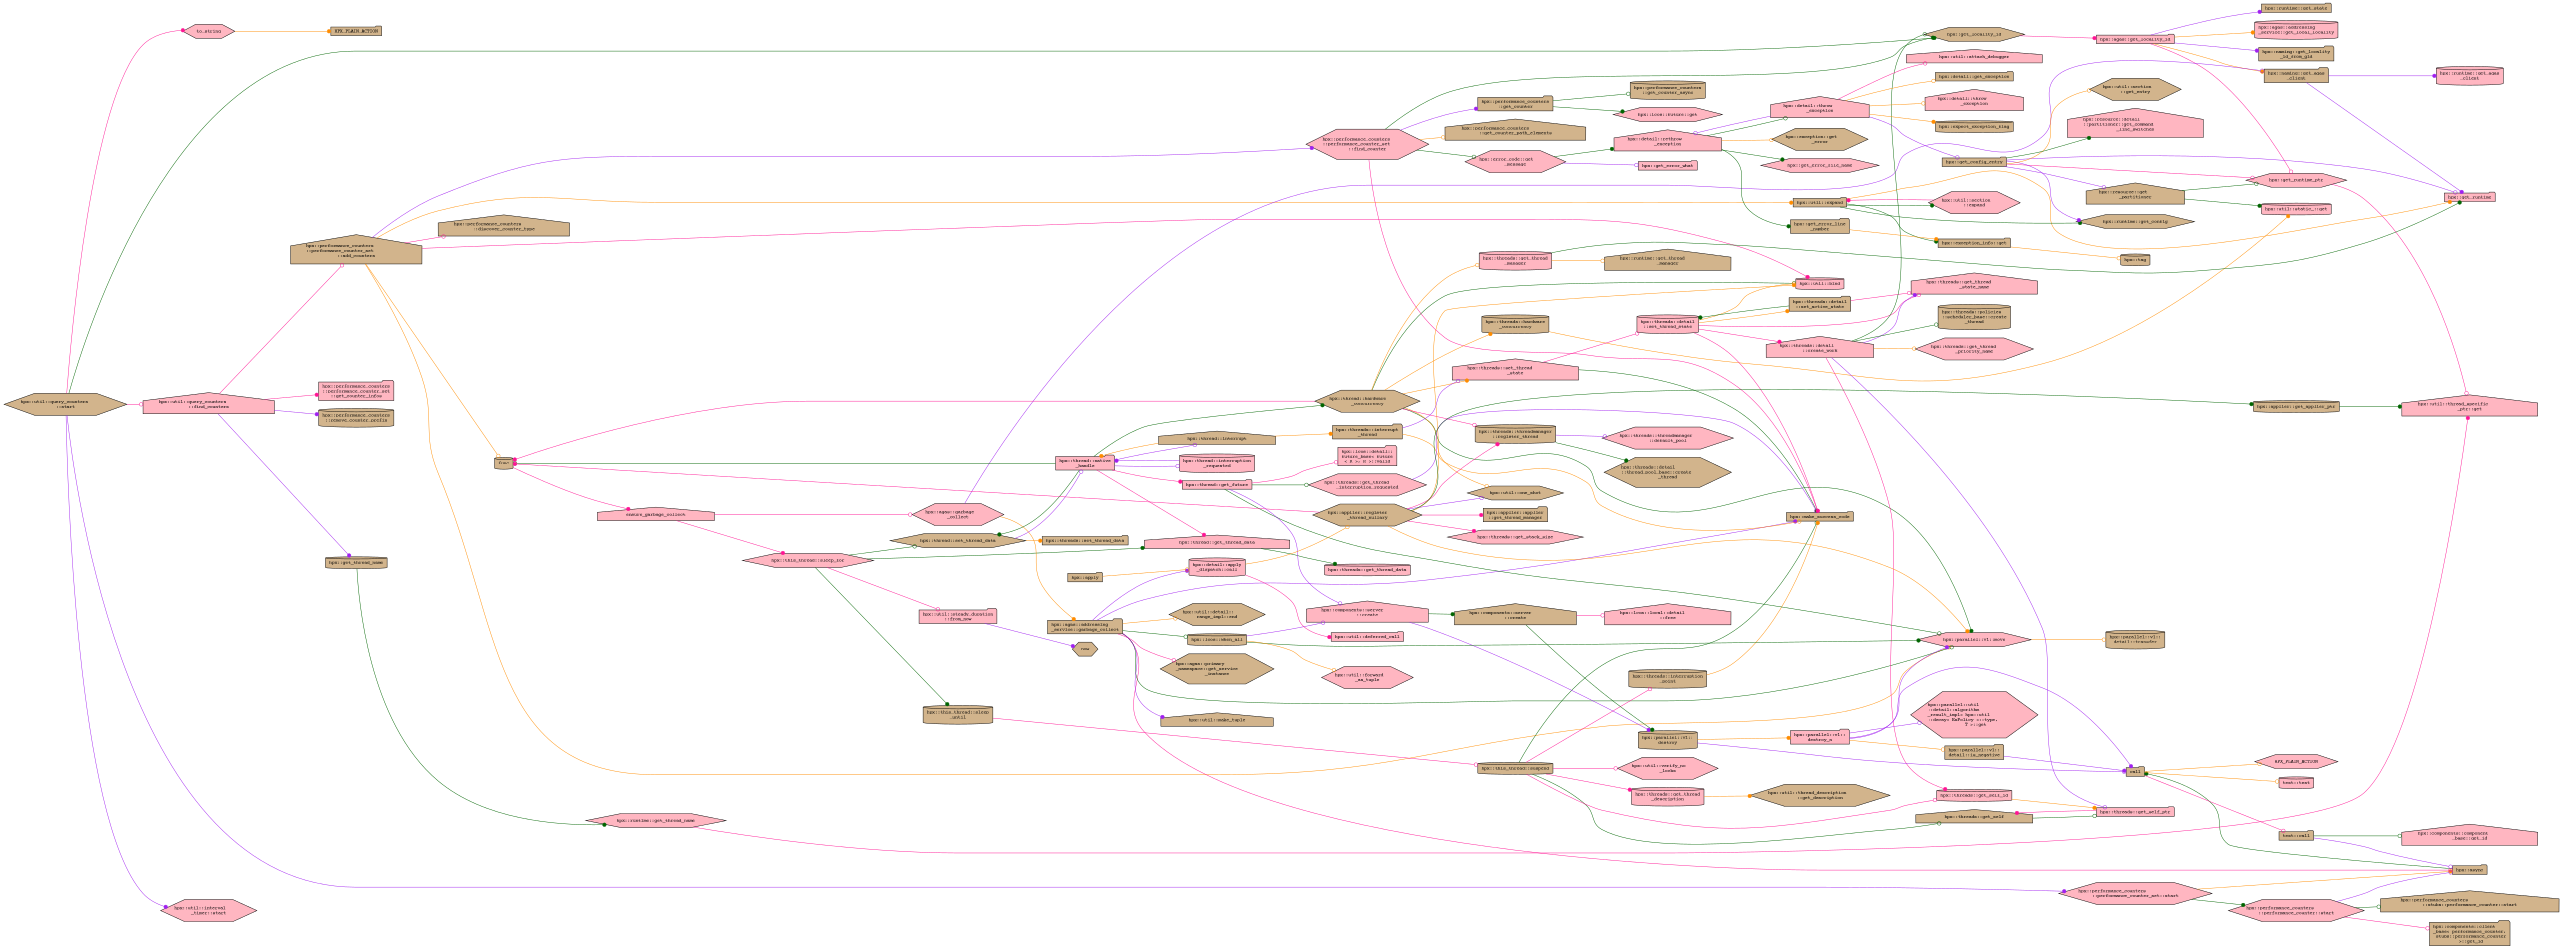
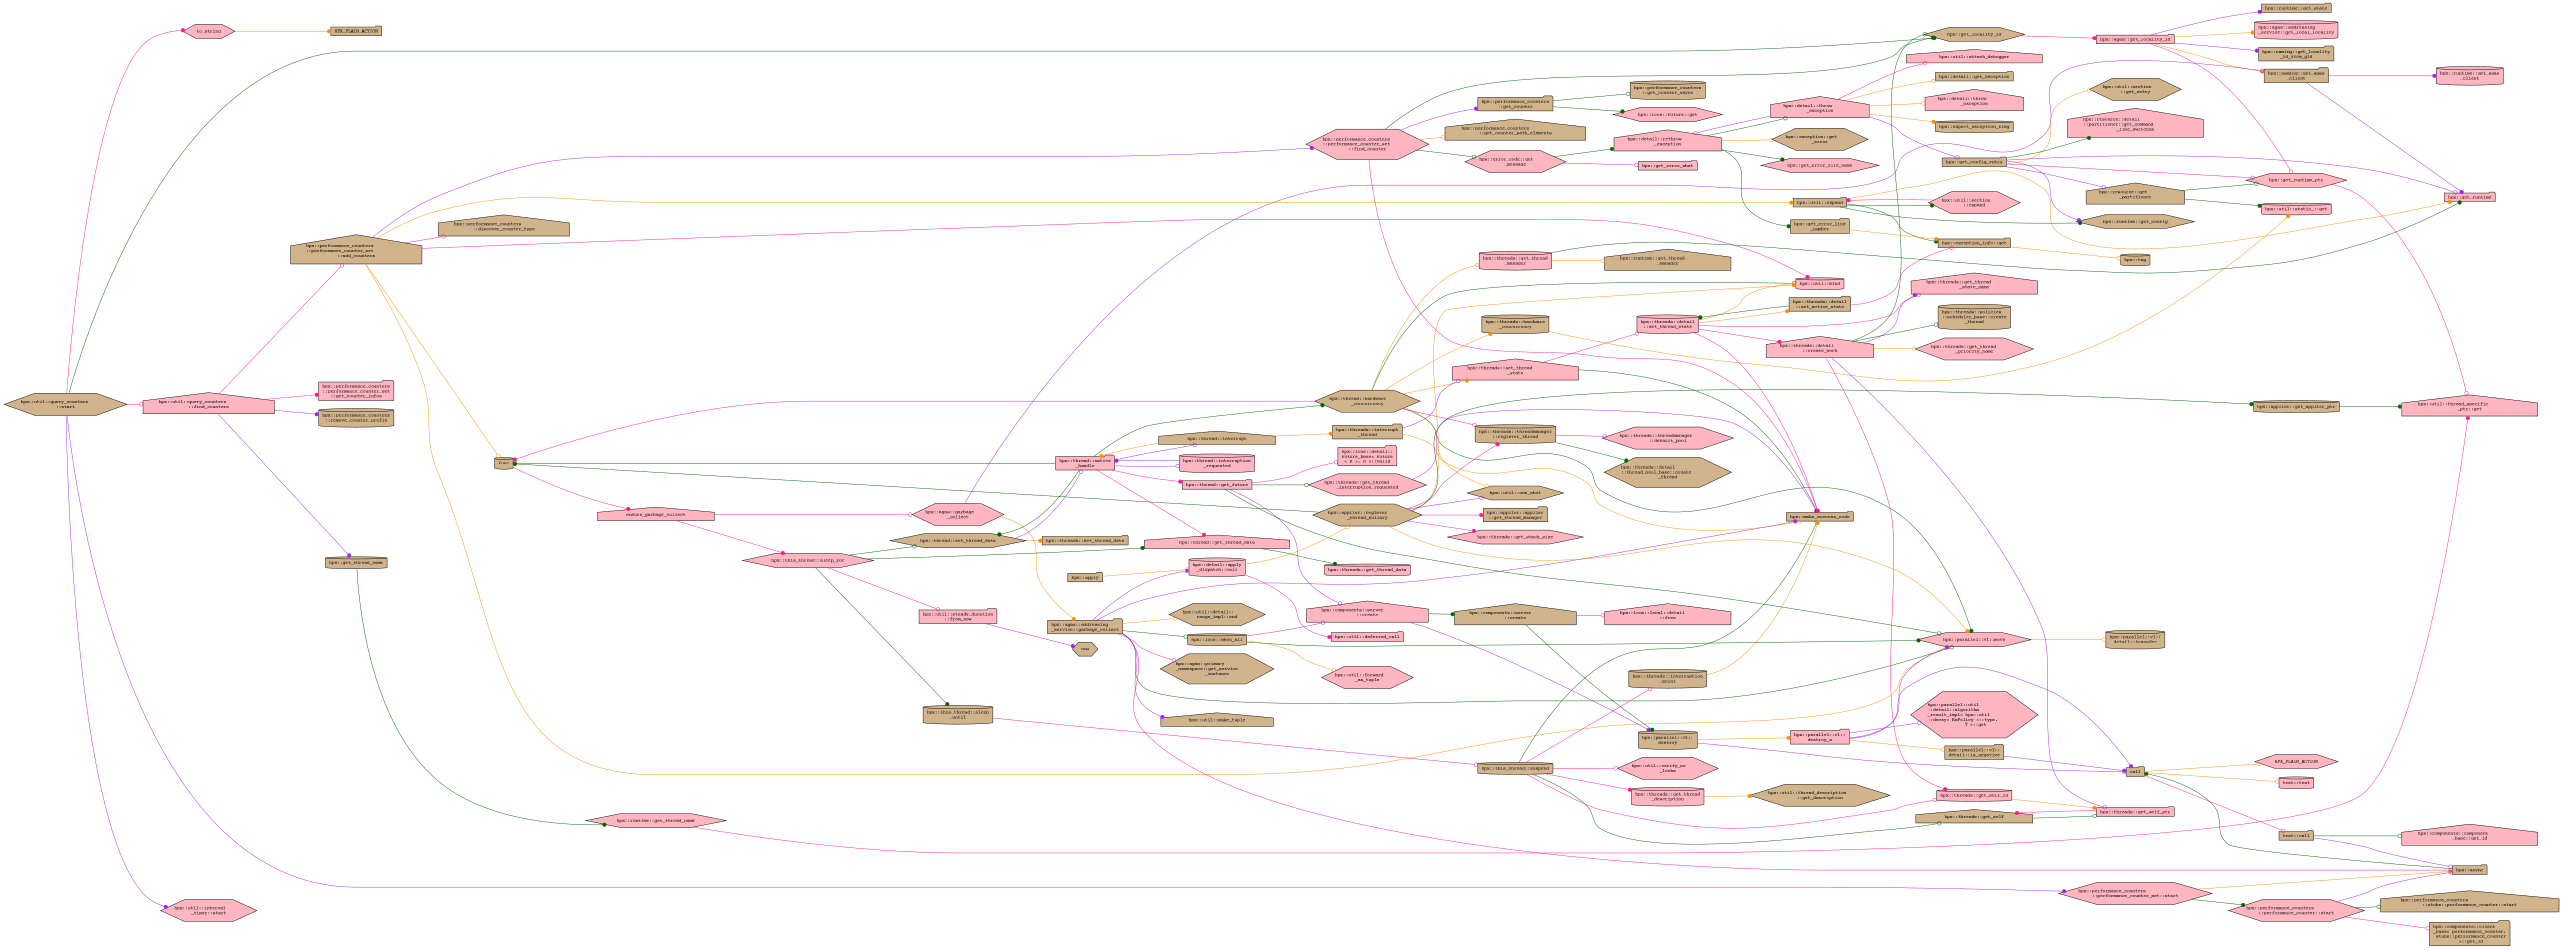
(1879, 297) -> (1904, 271)
(918, 488) -> (918, 488)
